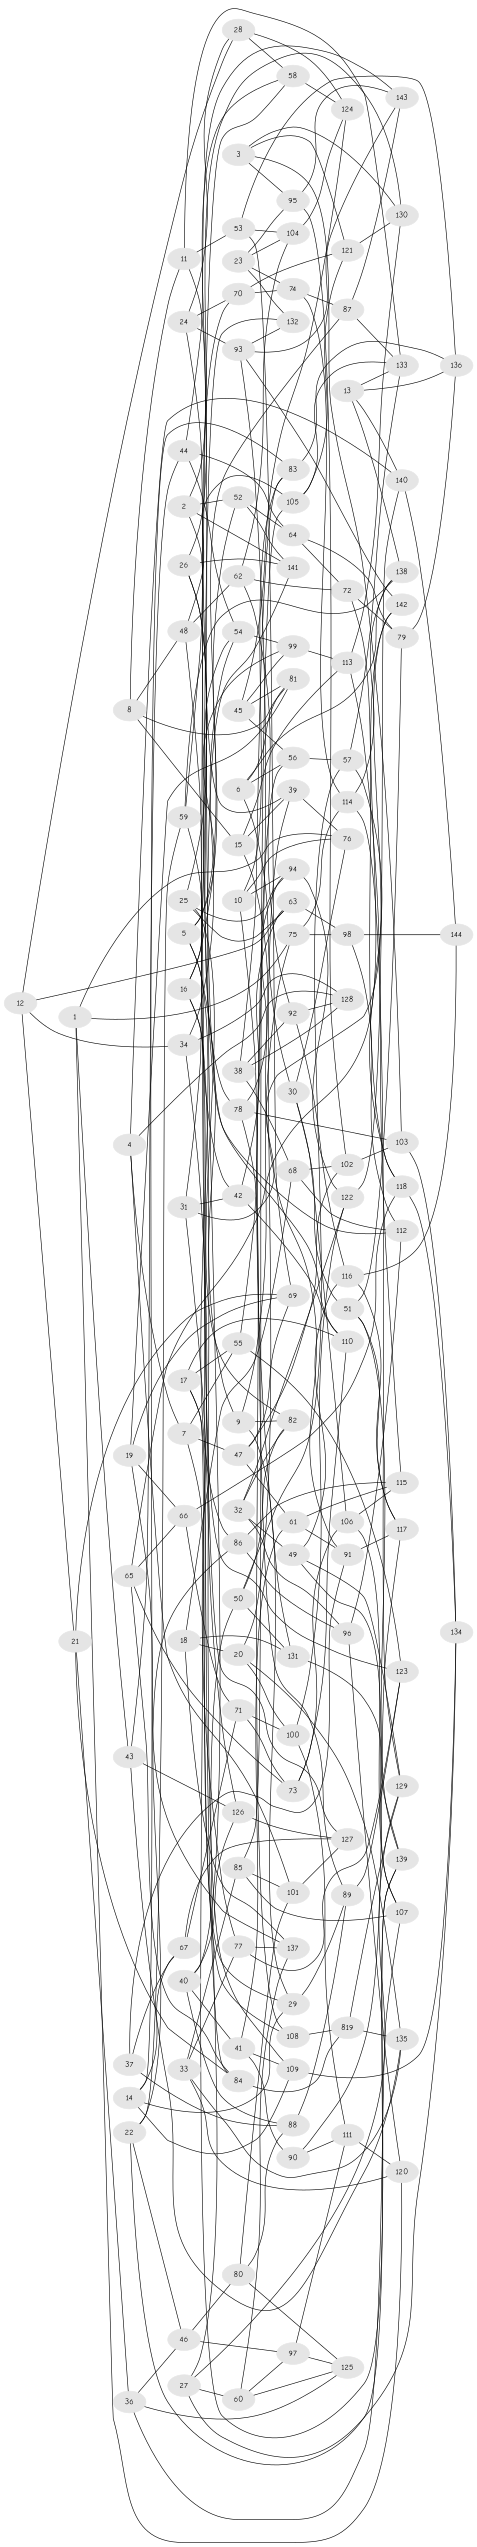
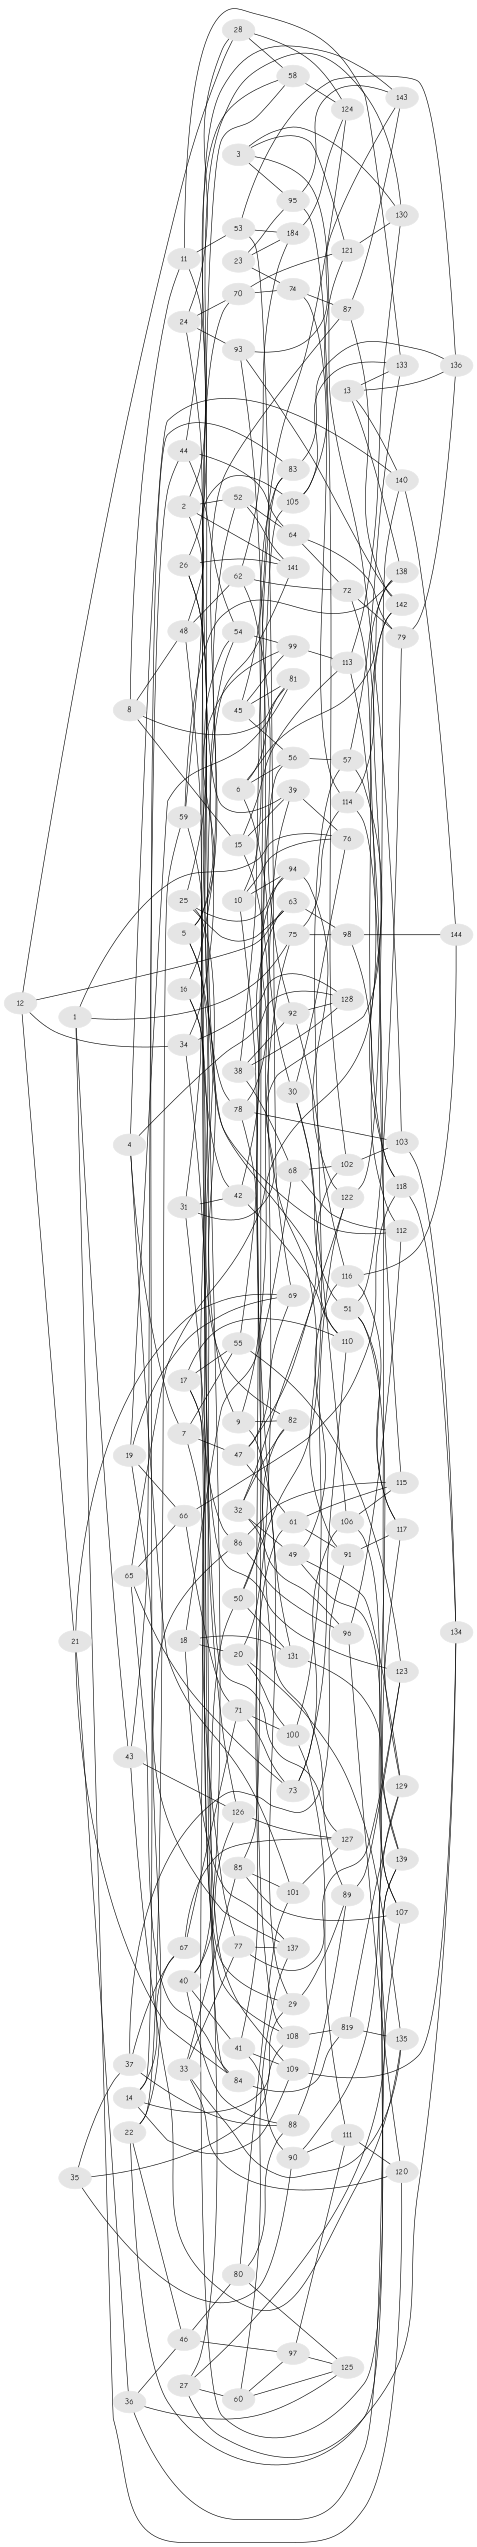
(293, 234) -> (293, 234)
(293, 322) -> none
(375, 338) -> (367, 460)
none -> (75, 2178)
